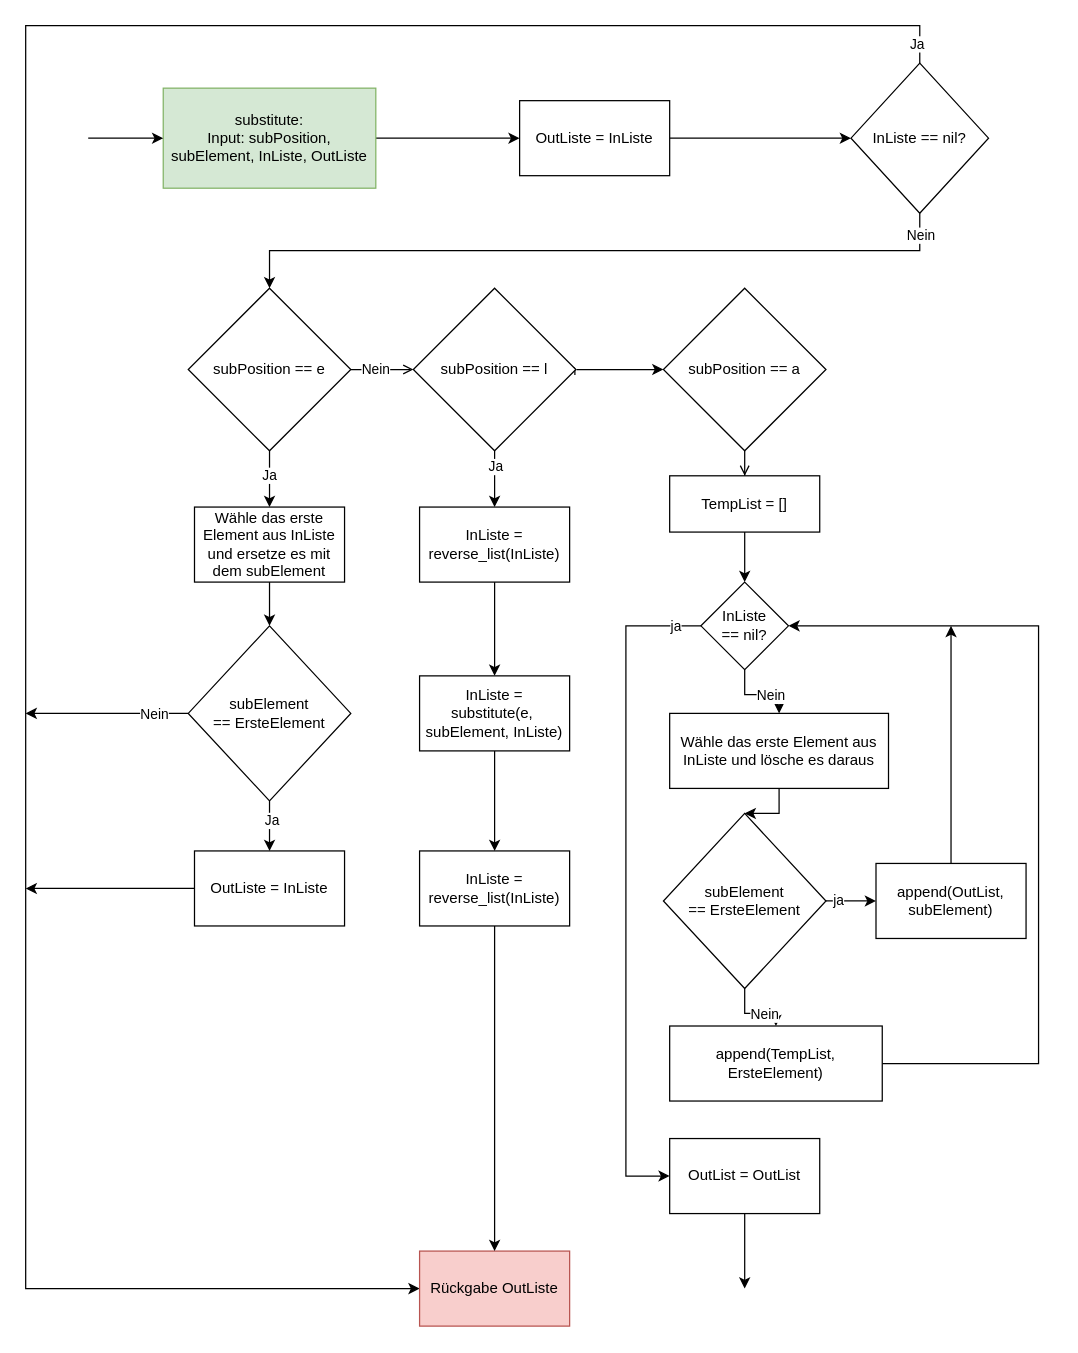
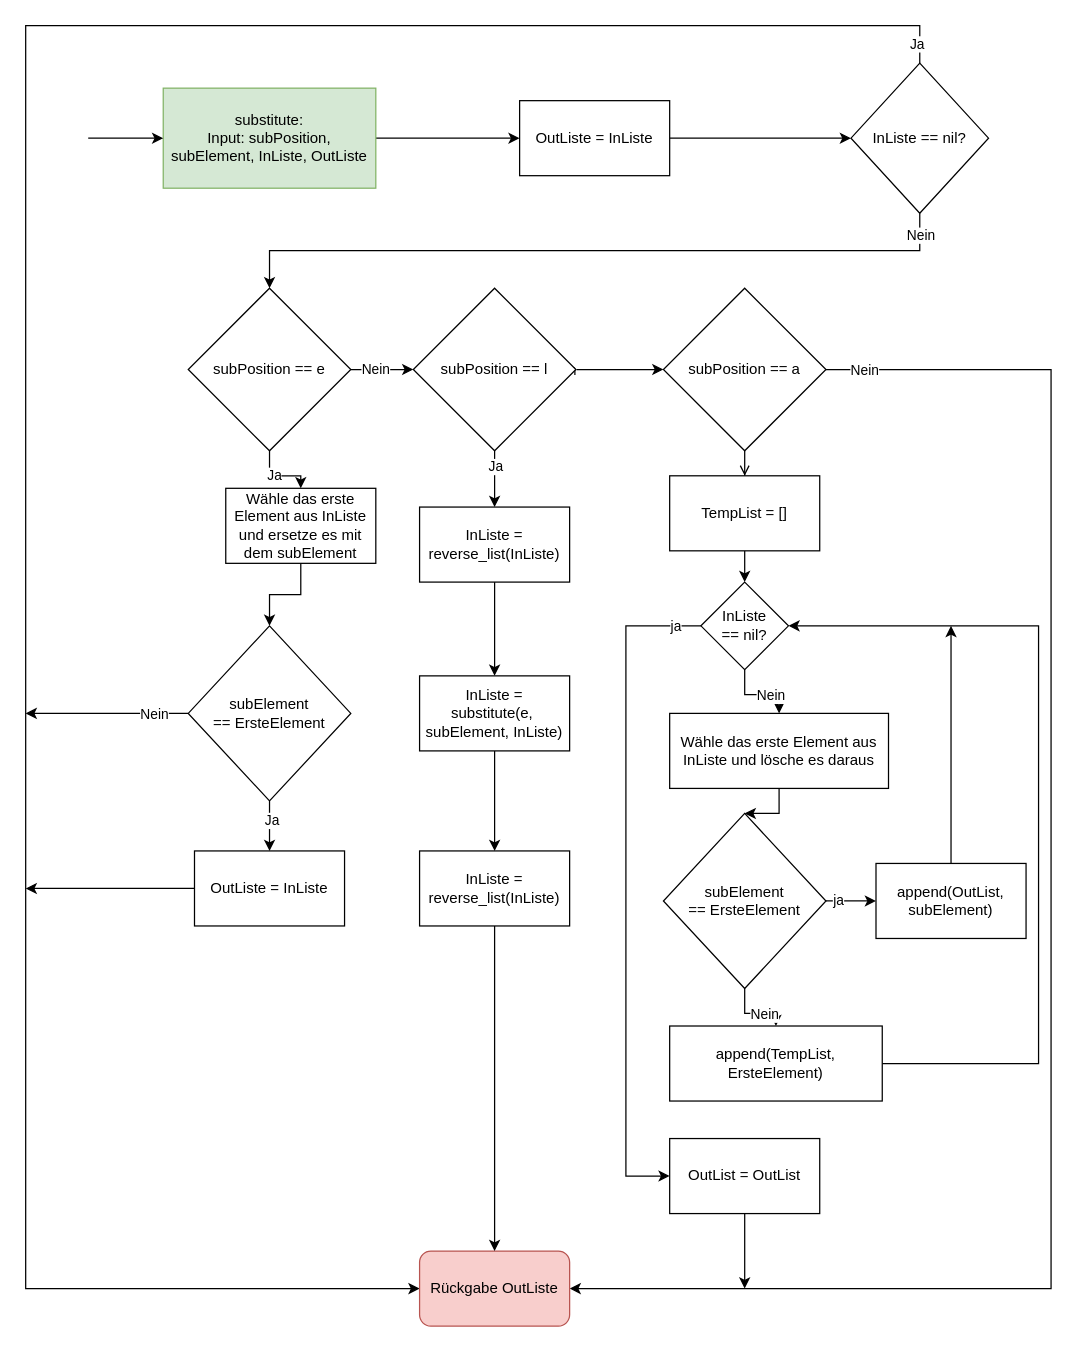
(406, 369) -> (403, 369)
(744, 504) -> (744, 513)
(269, 544) -> (301, 526)
none -> (1051, 953)
(494, 1288) -> (494, 1288)
